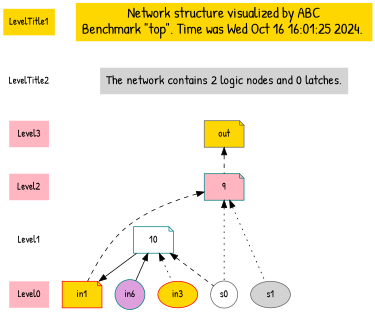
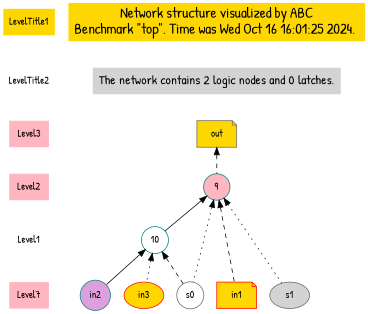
(224, 187) -> (217, 187)
(153, 240) -> (155, 240)
(121, 265) -> (183, 216)
(29, 295) -> (29, 295)
(130, 295) -> (95, 295)
